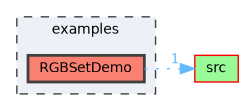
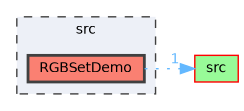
(86, 30) -> (86, 30)
